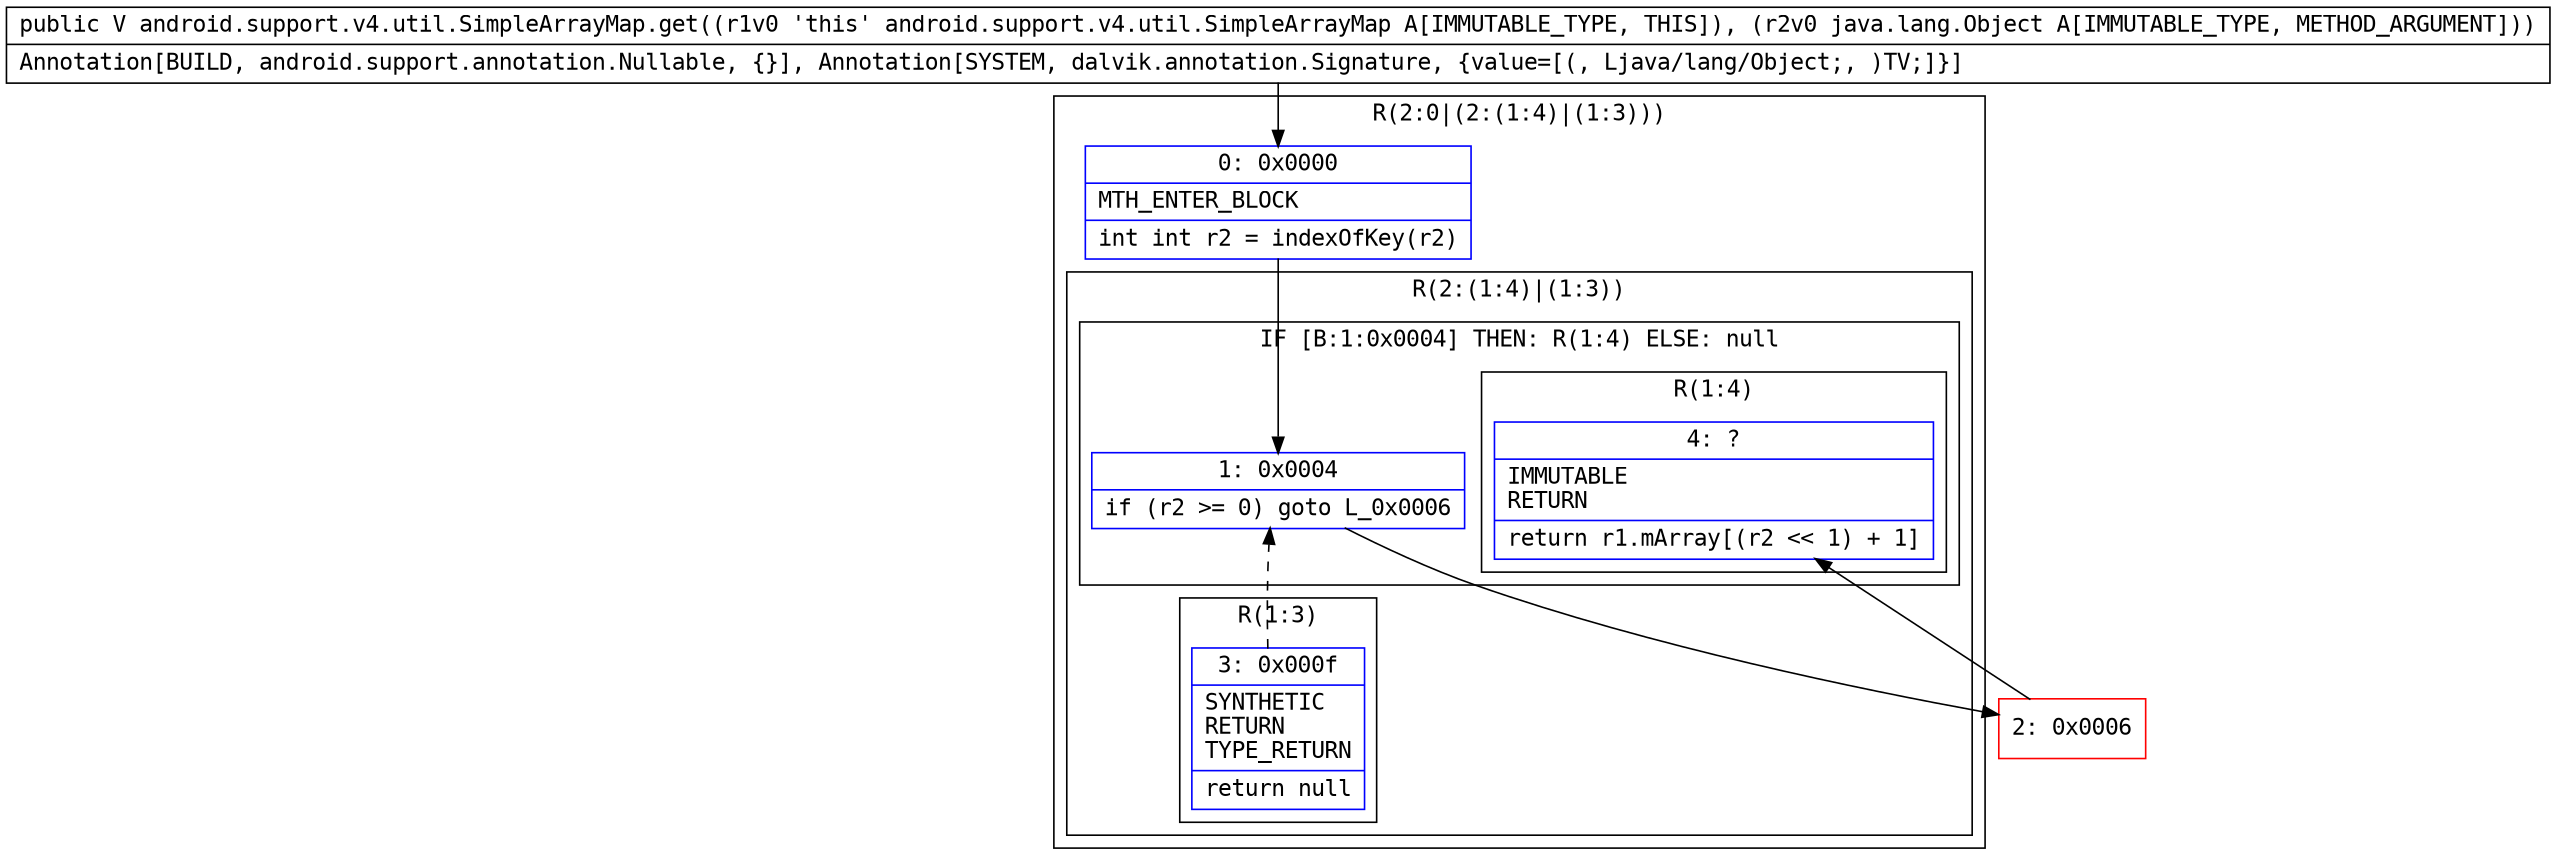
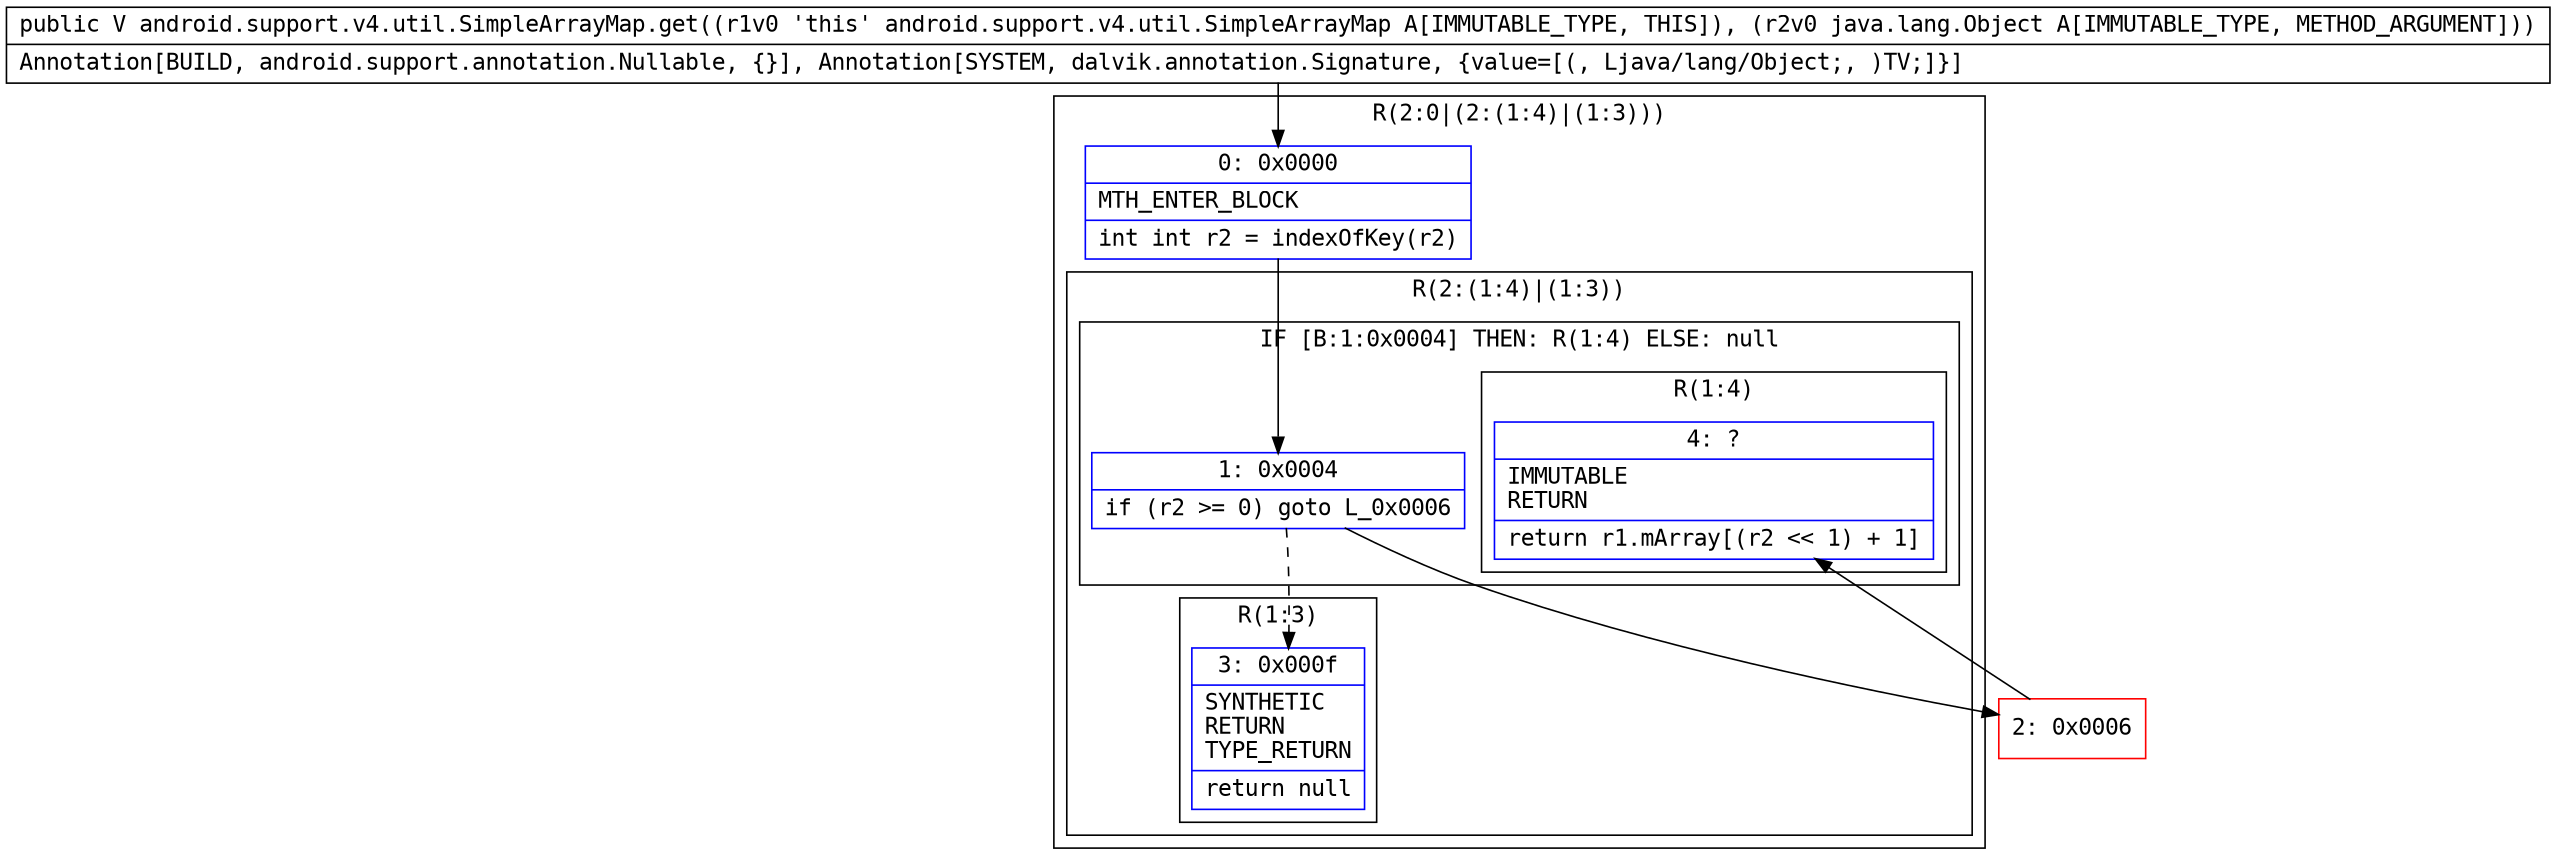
(1267, 610) -> (1289, 575)
